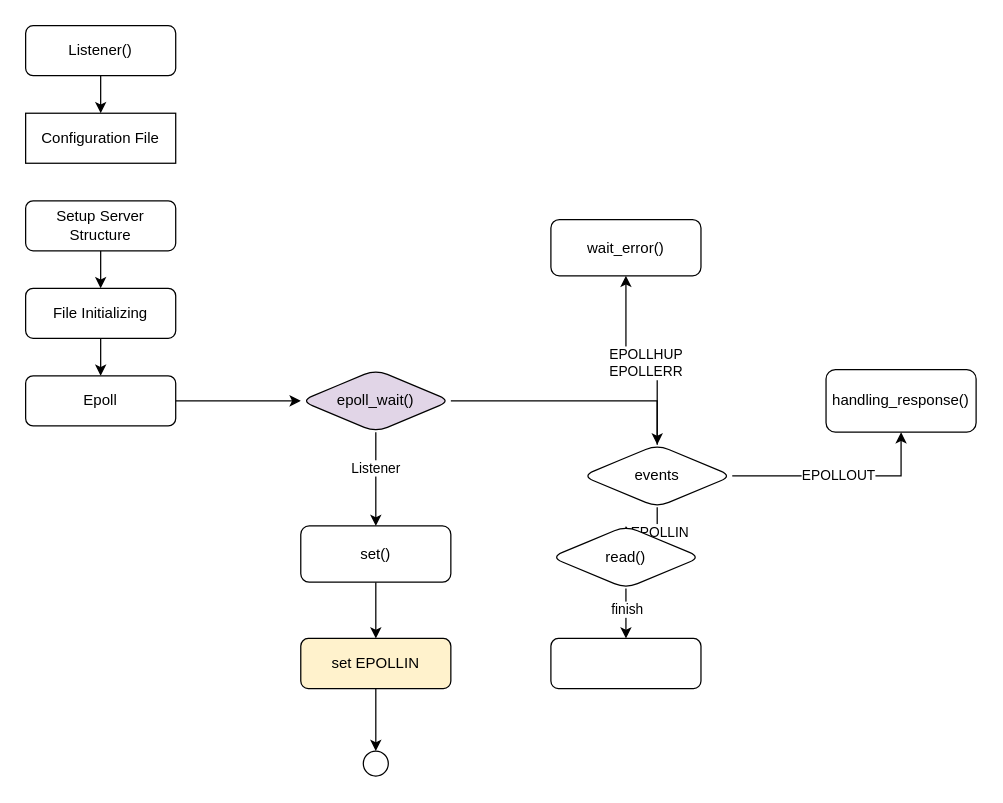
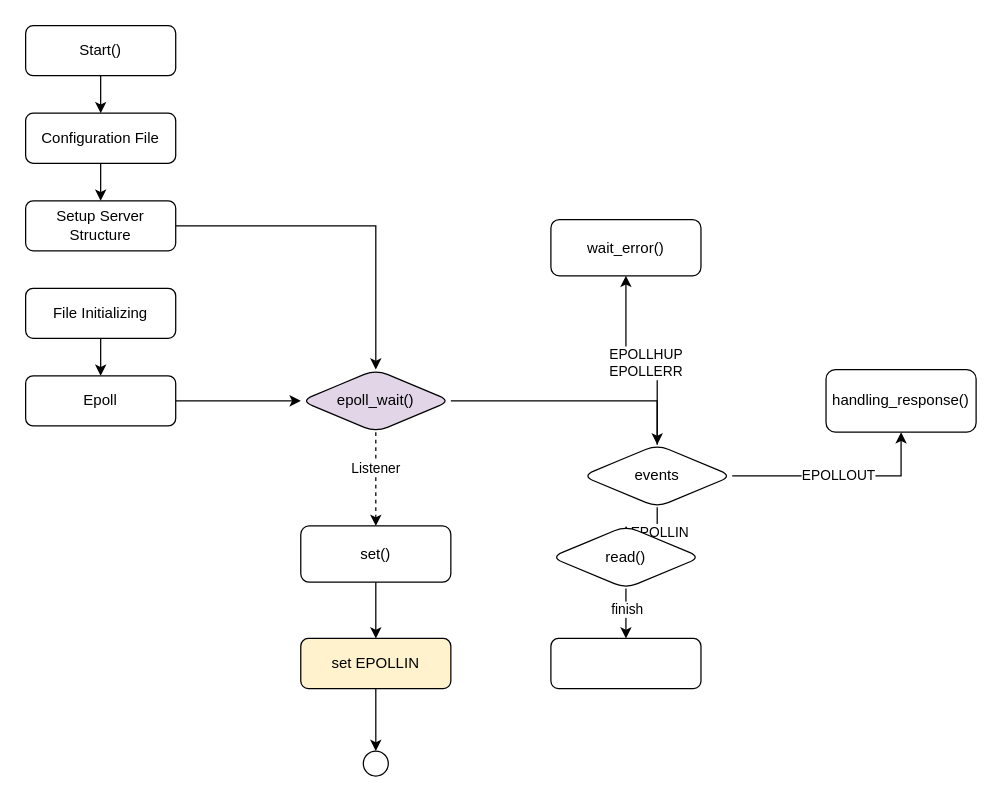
(101, 51) -> (101, 51)
(101, 138) -> (101, 138)
none -> (101, 186)
(101, 274) -> (343, 226)
(376, 497) -> (376, 497)
